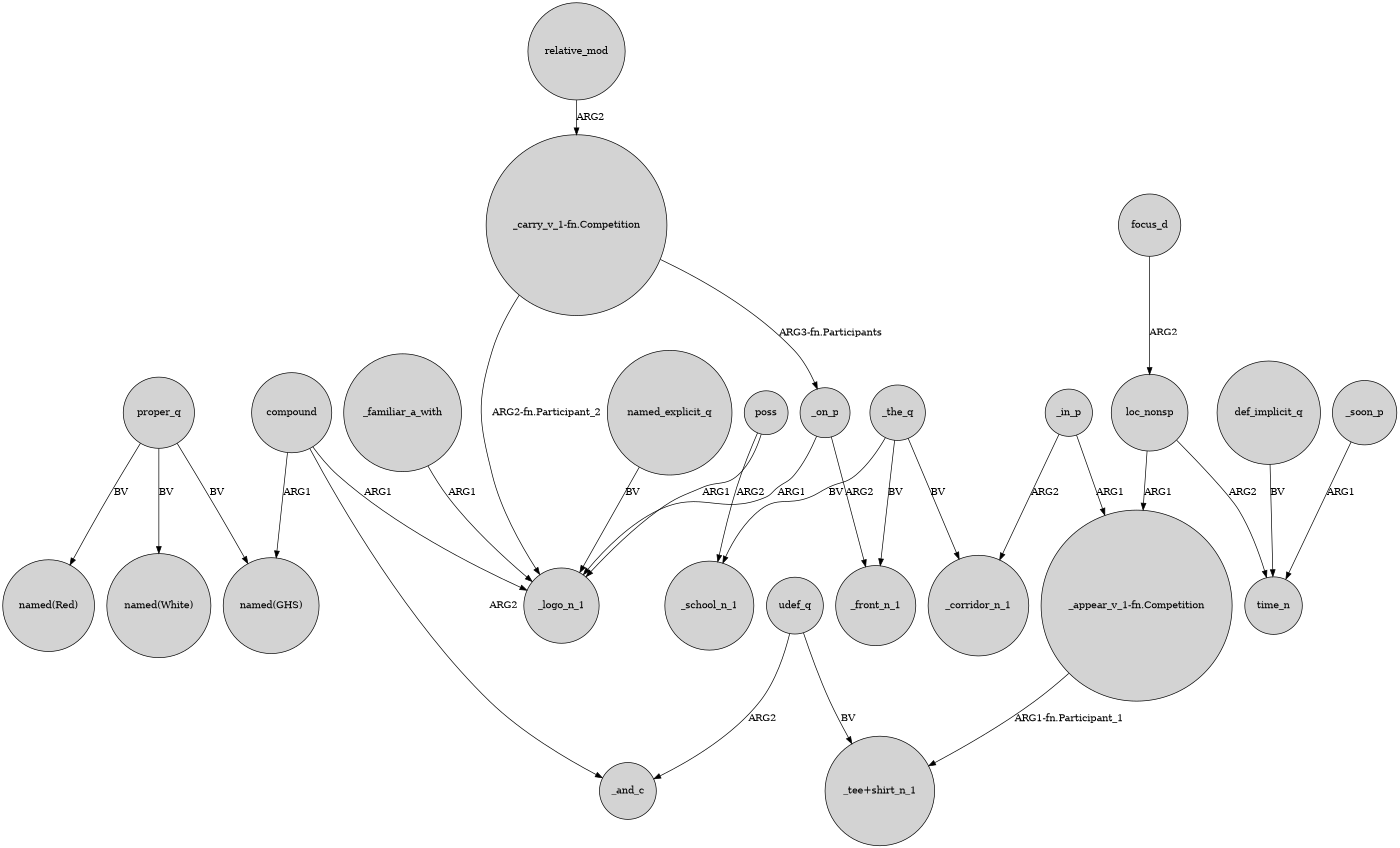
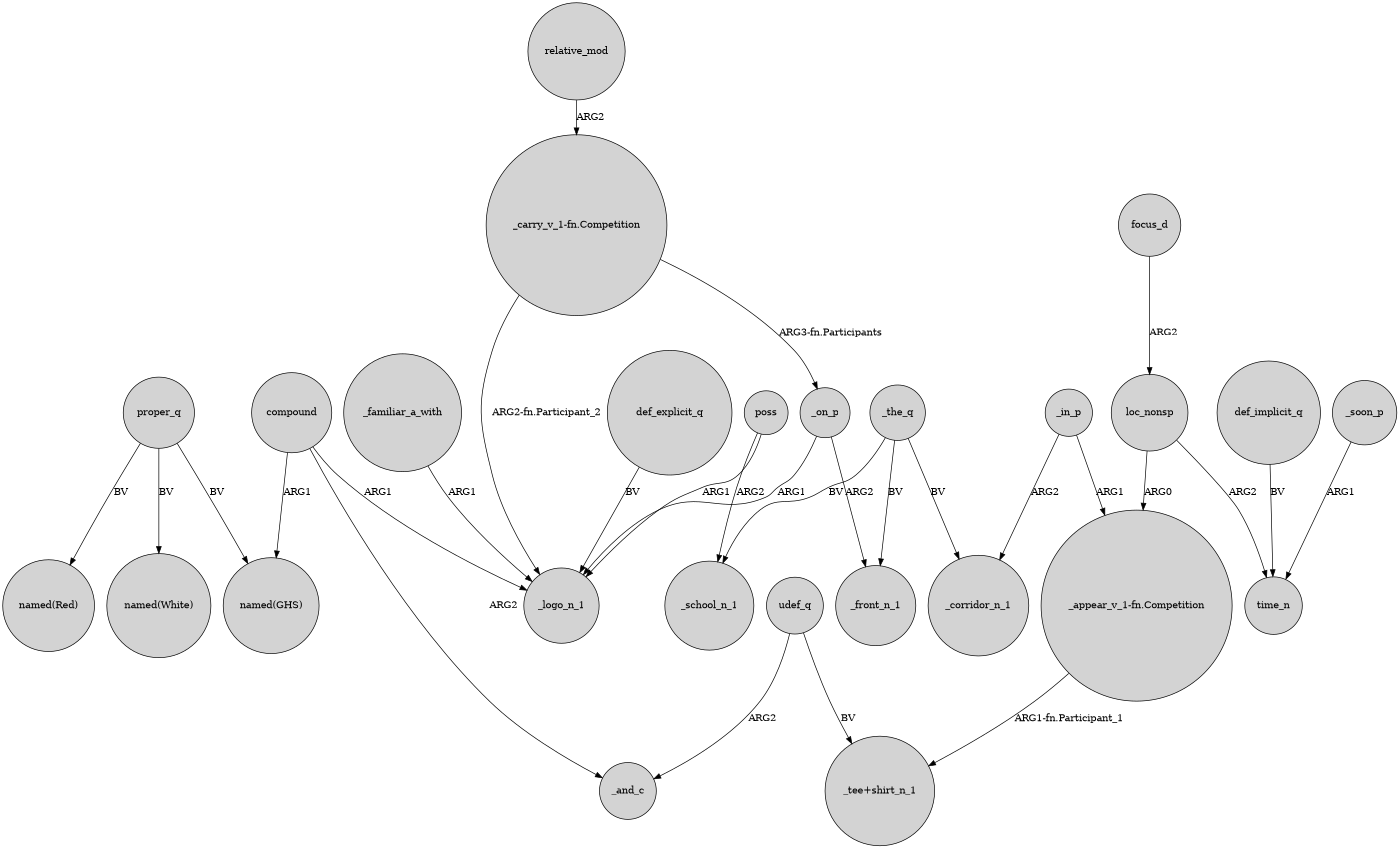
(670, 413) -> (670, 413)
(1158, 493) -> (1158, 493)
